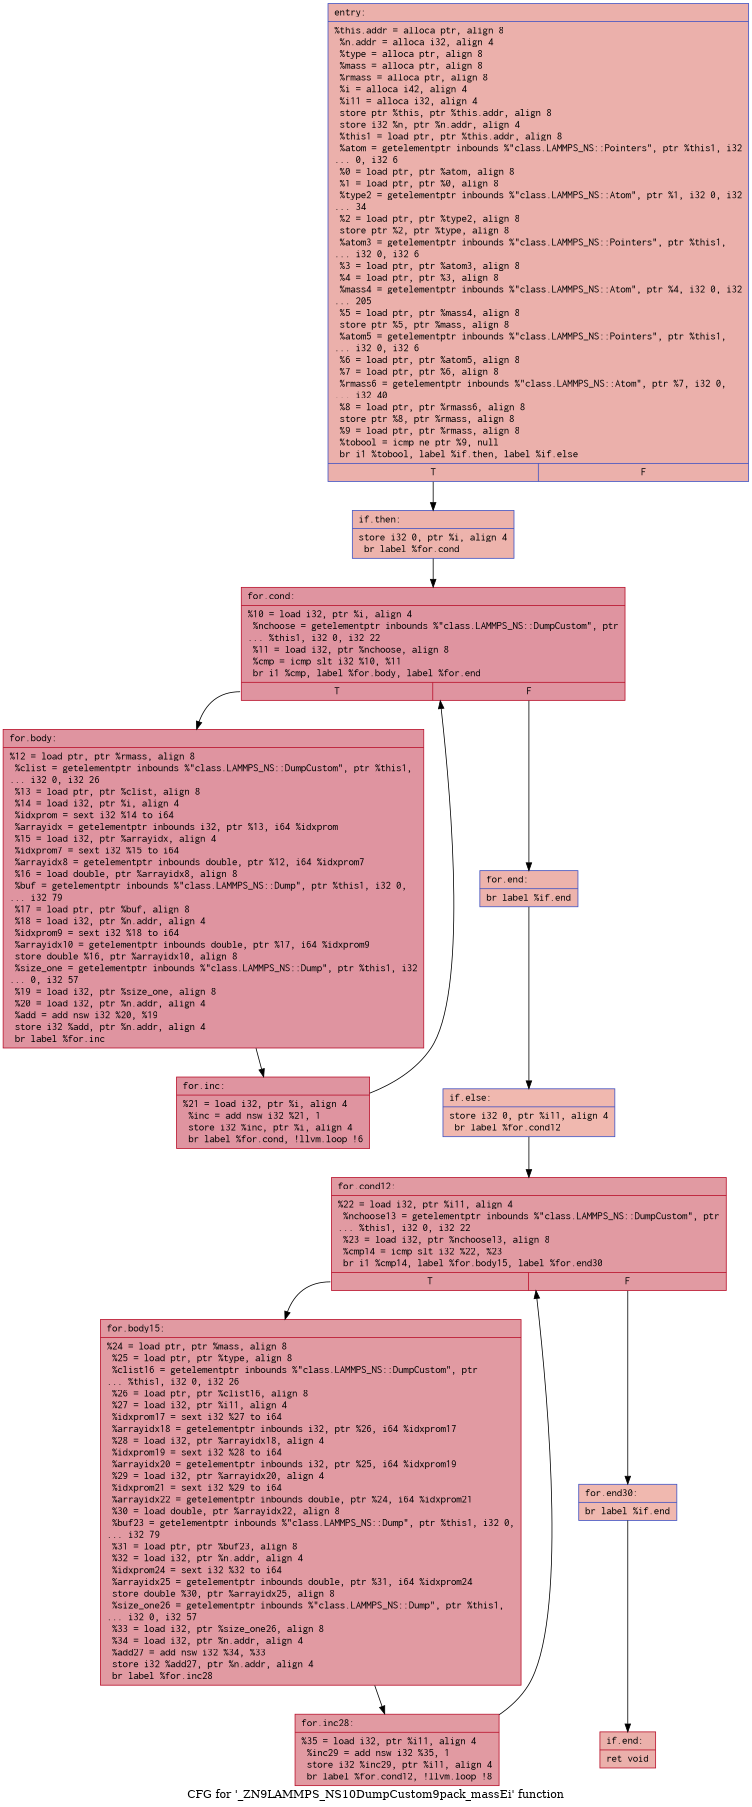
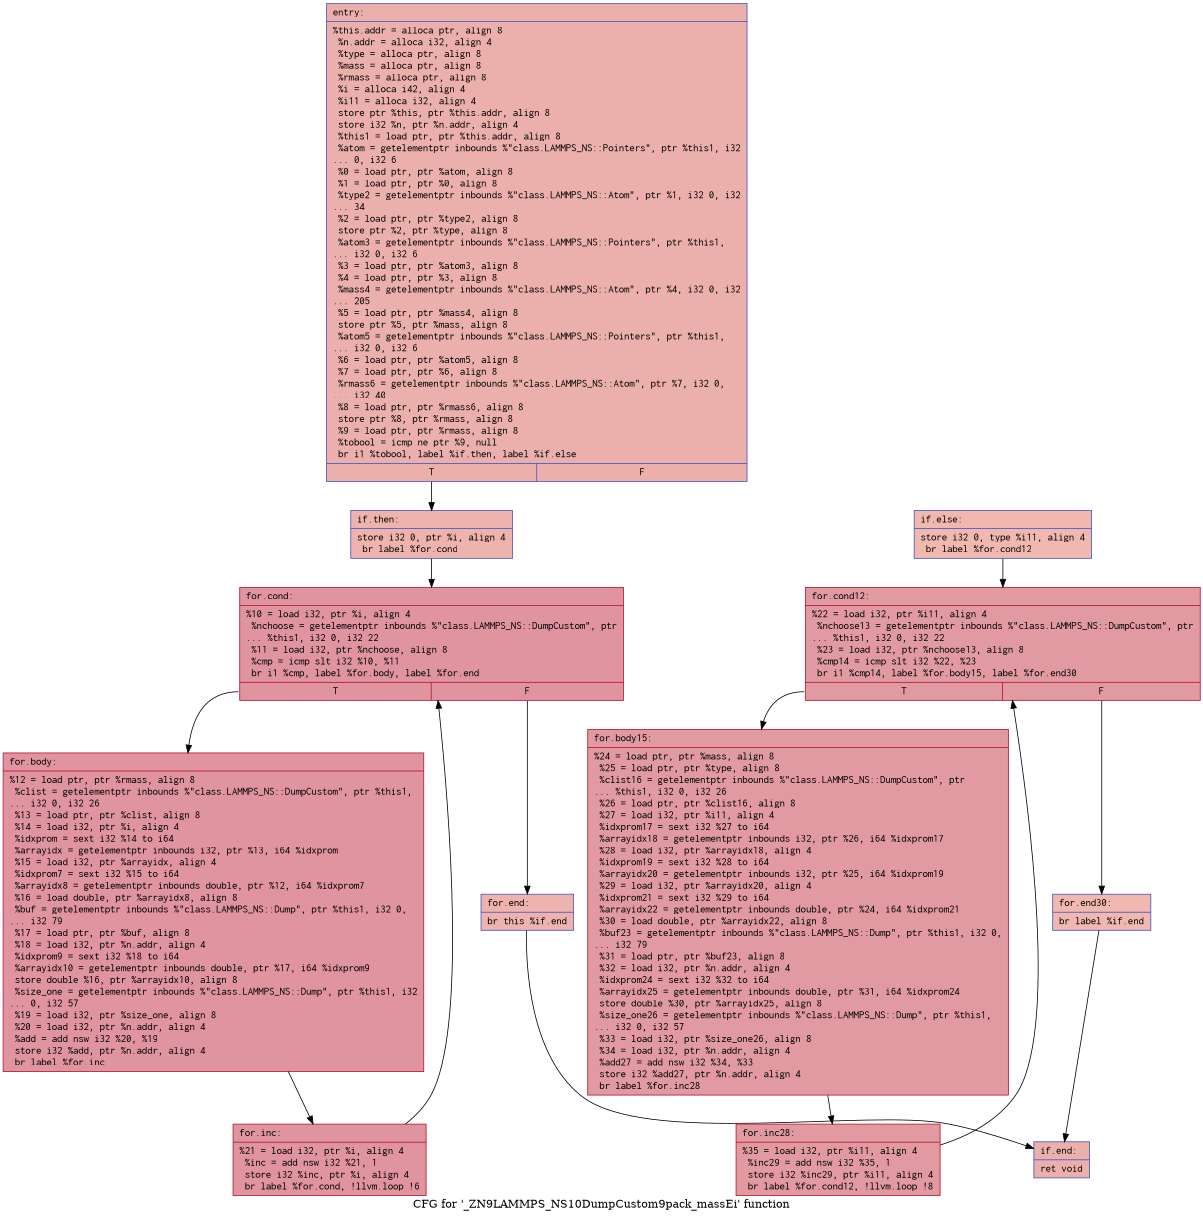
(529, 897) -> (527, 921)
(529, 994) -> (713, 1123)
(529, 1115) -> (1003, 537)
(628, 1750) -> (1062, 1160)
